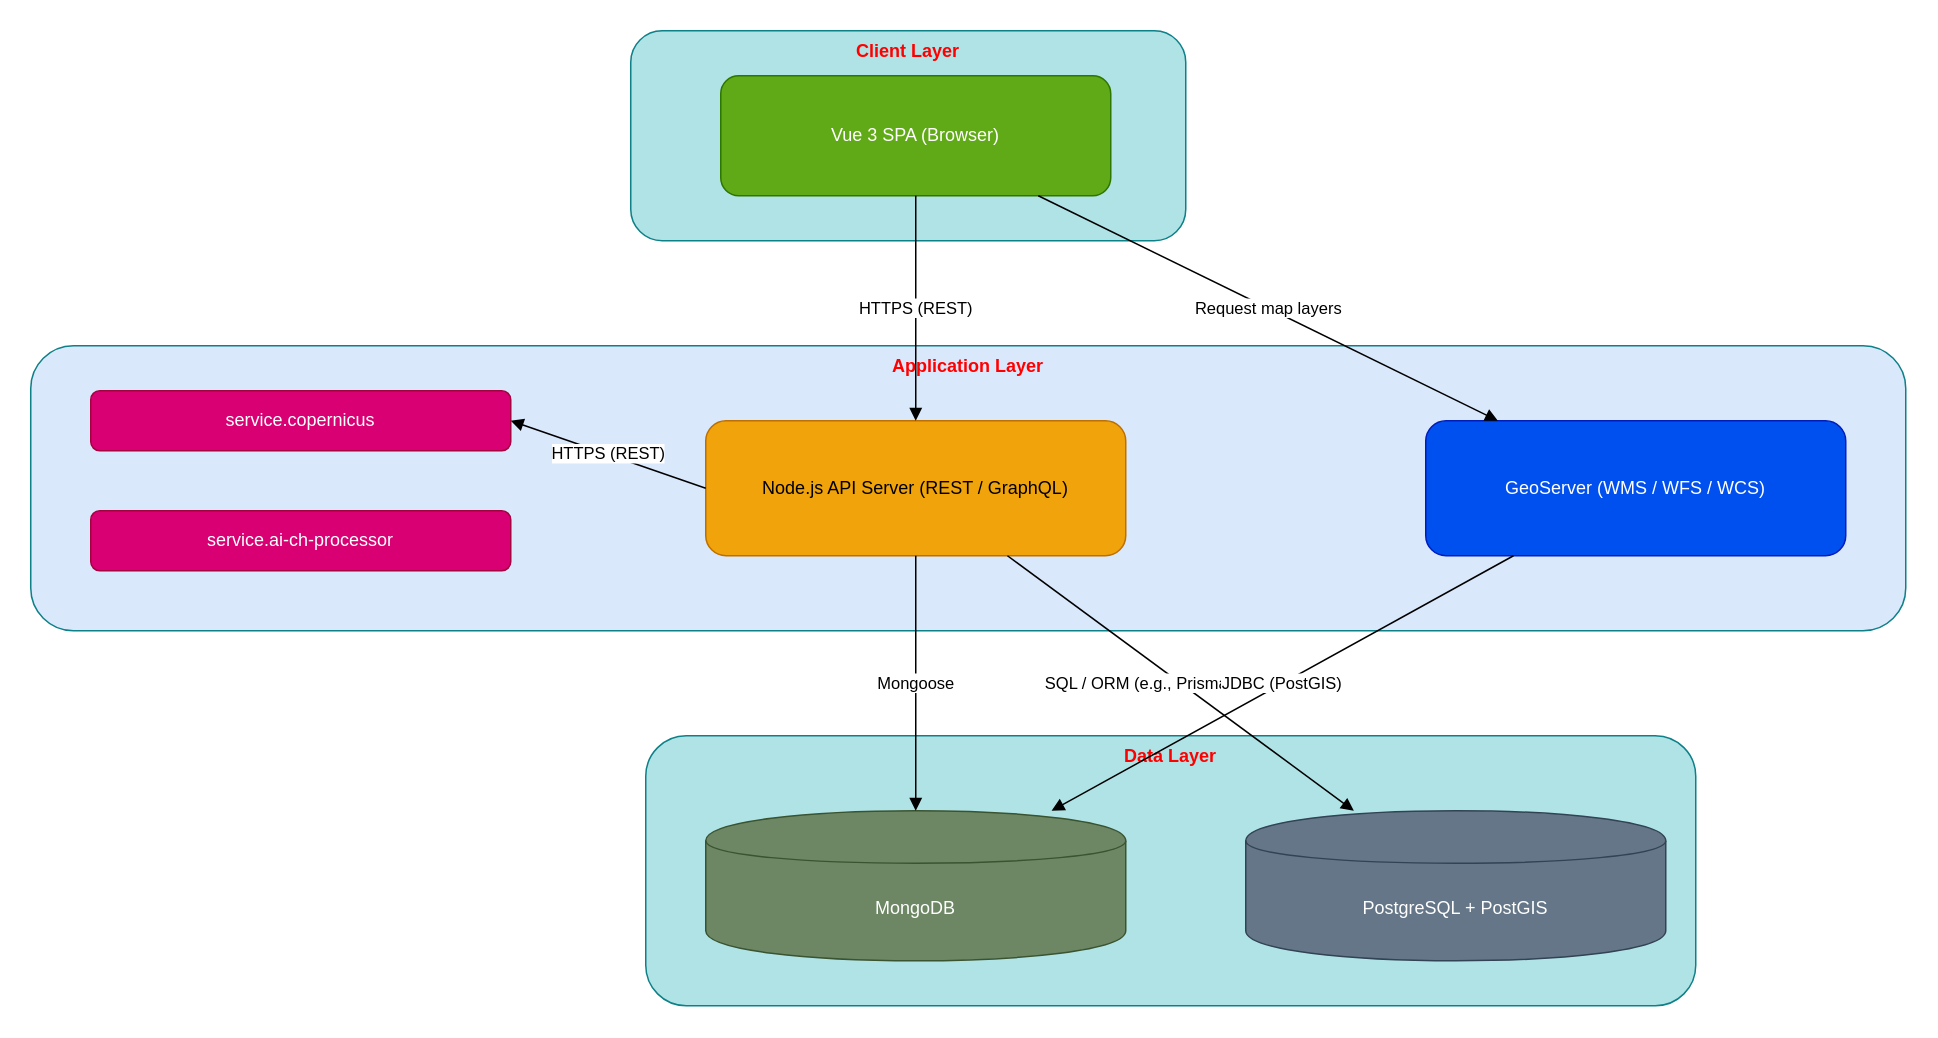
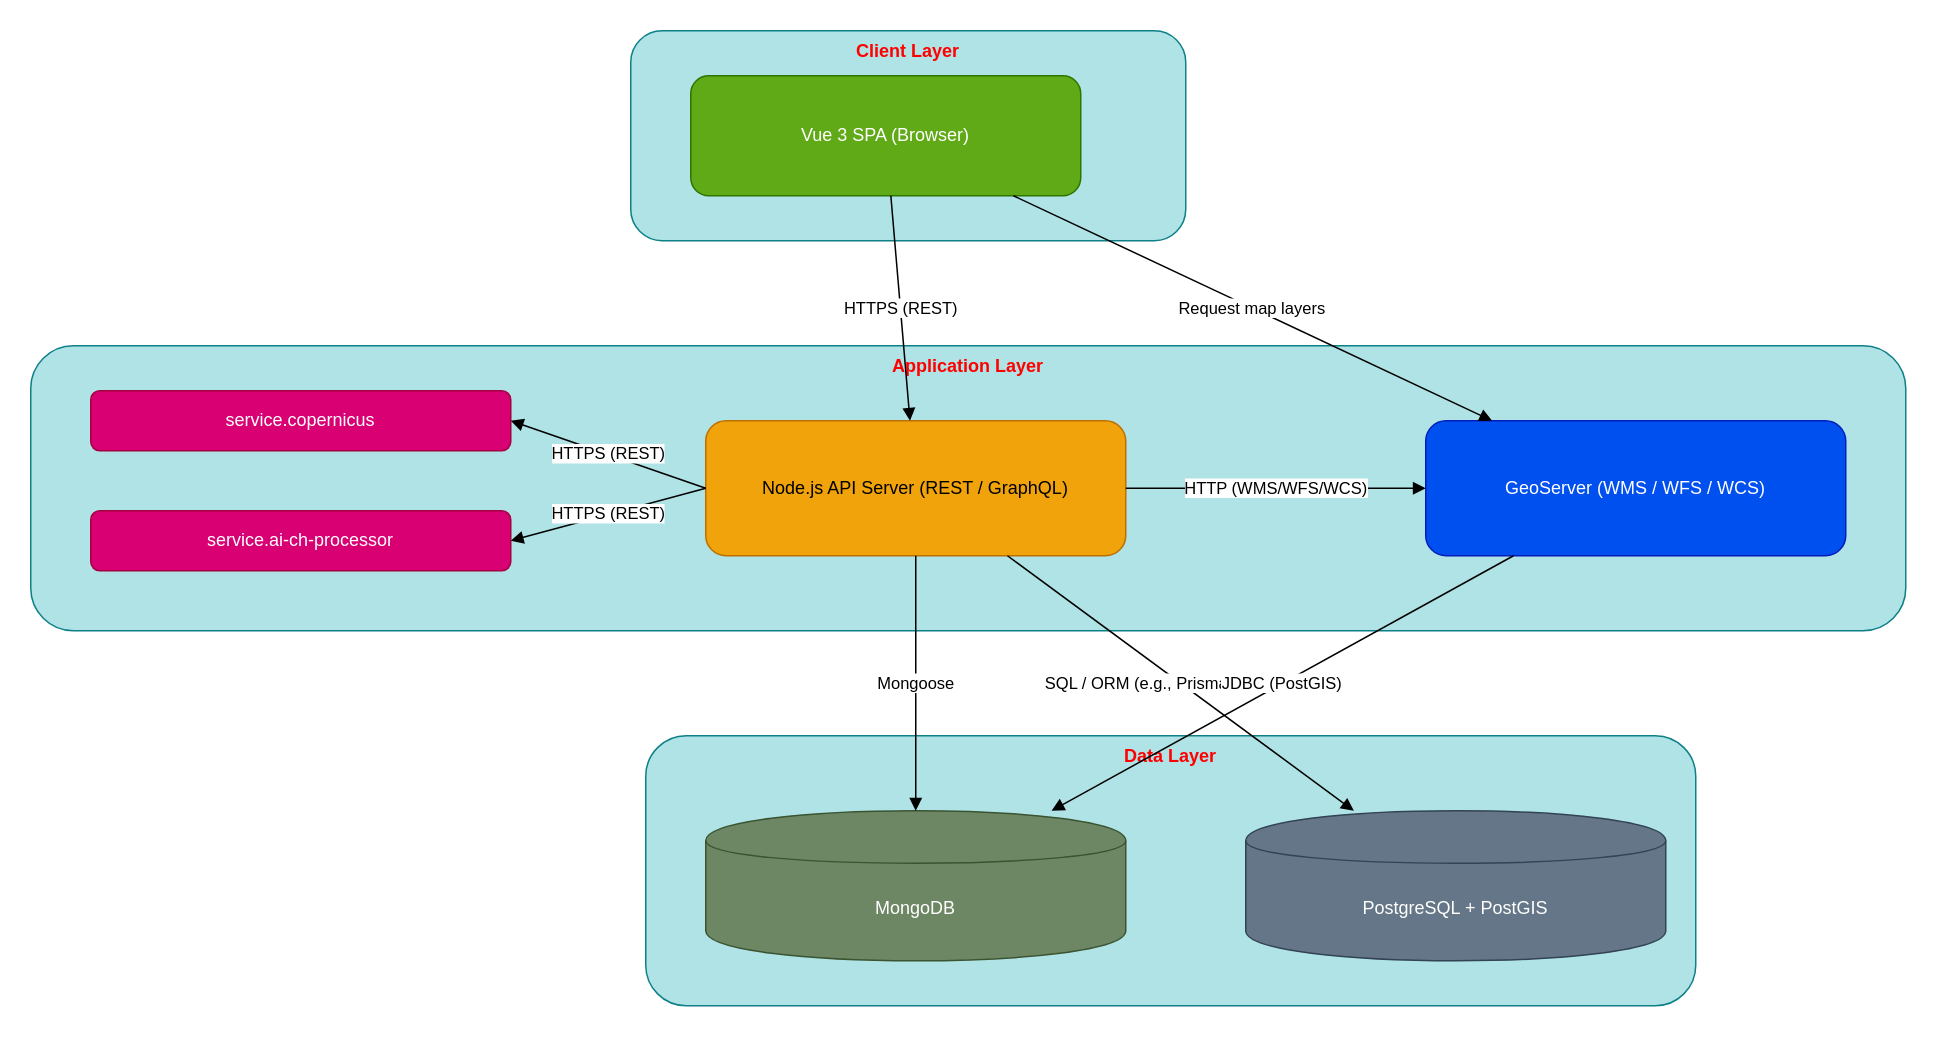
(916, 136) -> (886, 136)
(968, 367) -> (968, 367)
none -> (1269, 488)
none -> (646, 504)
